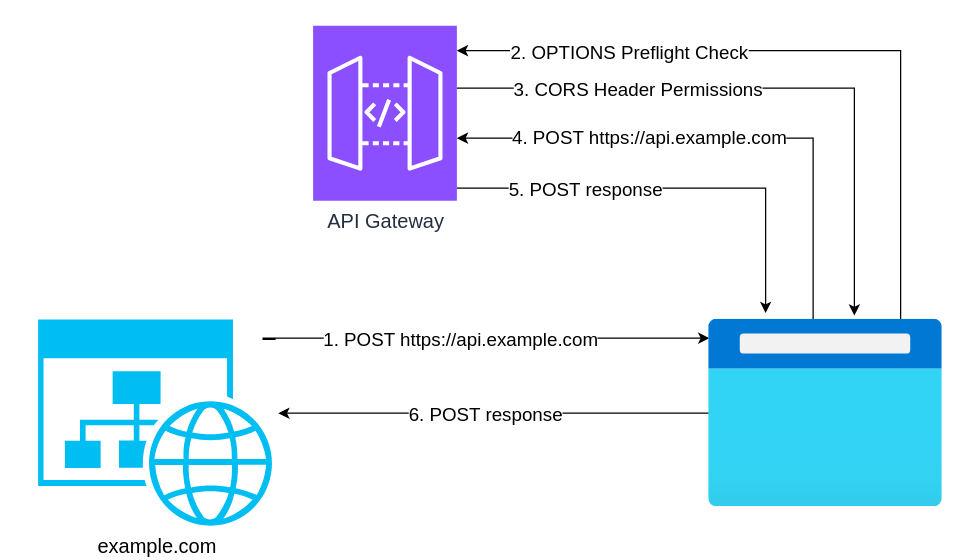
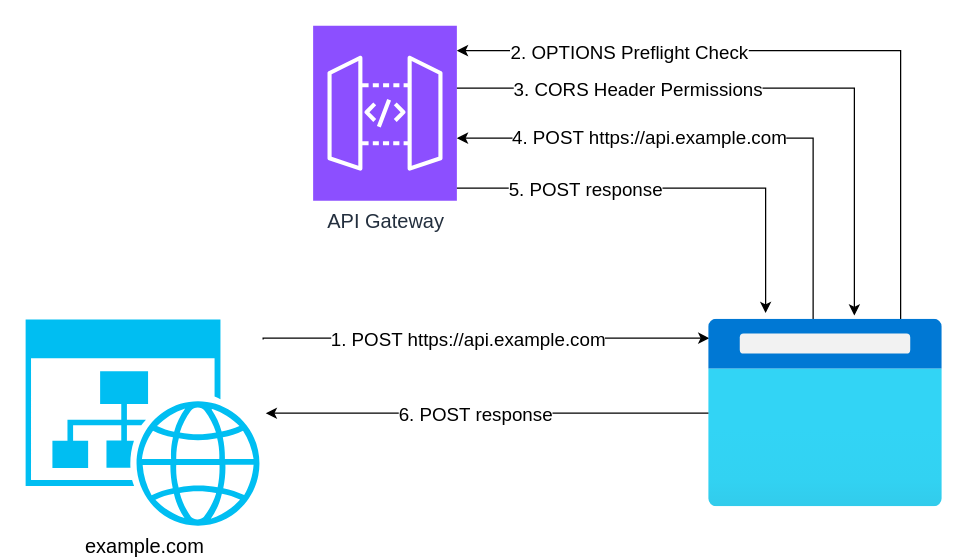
(157, 423) -> (144, 423)
